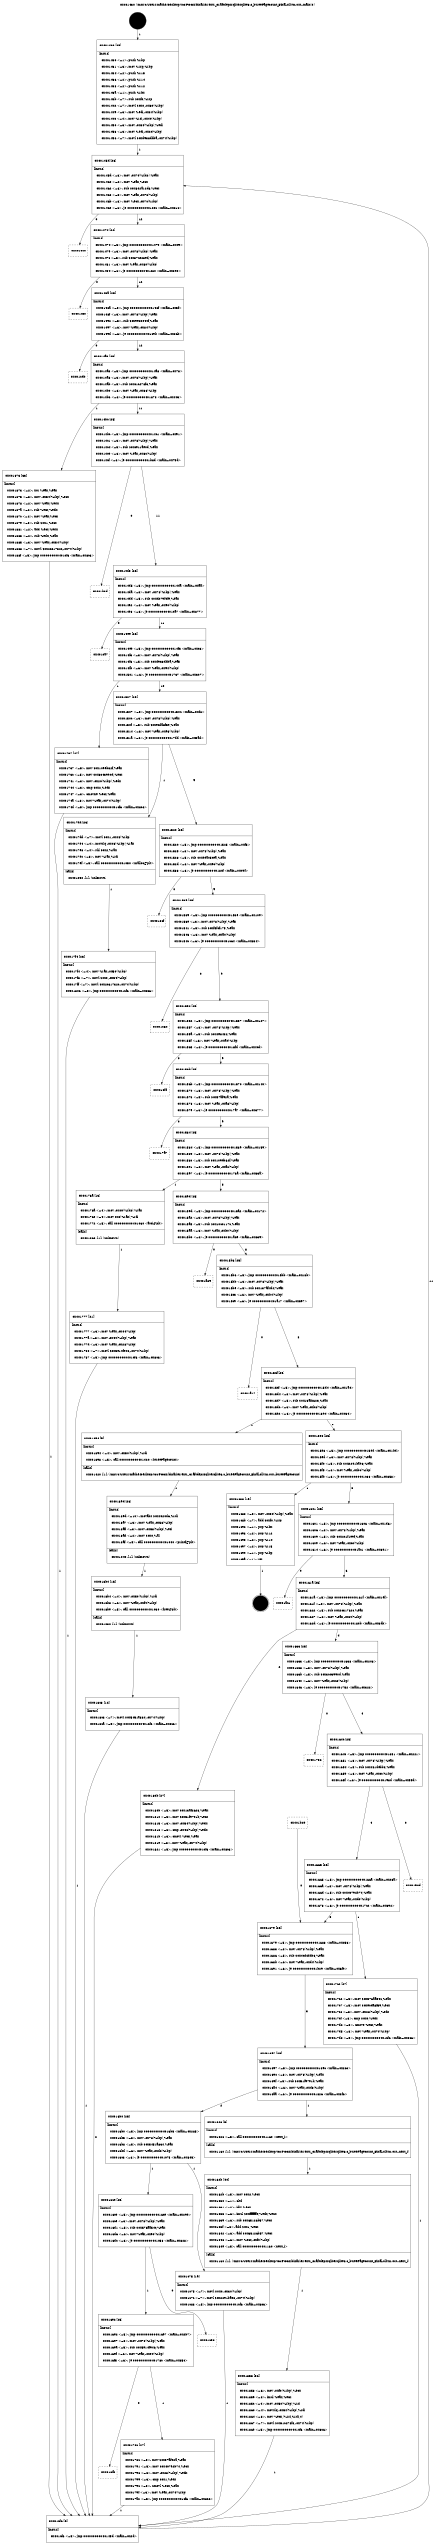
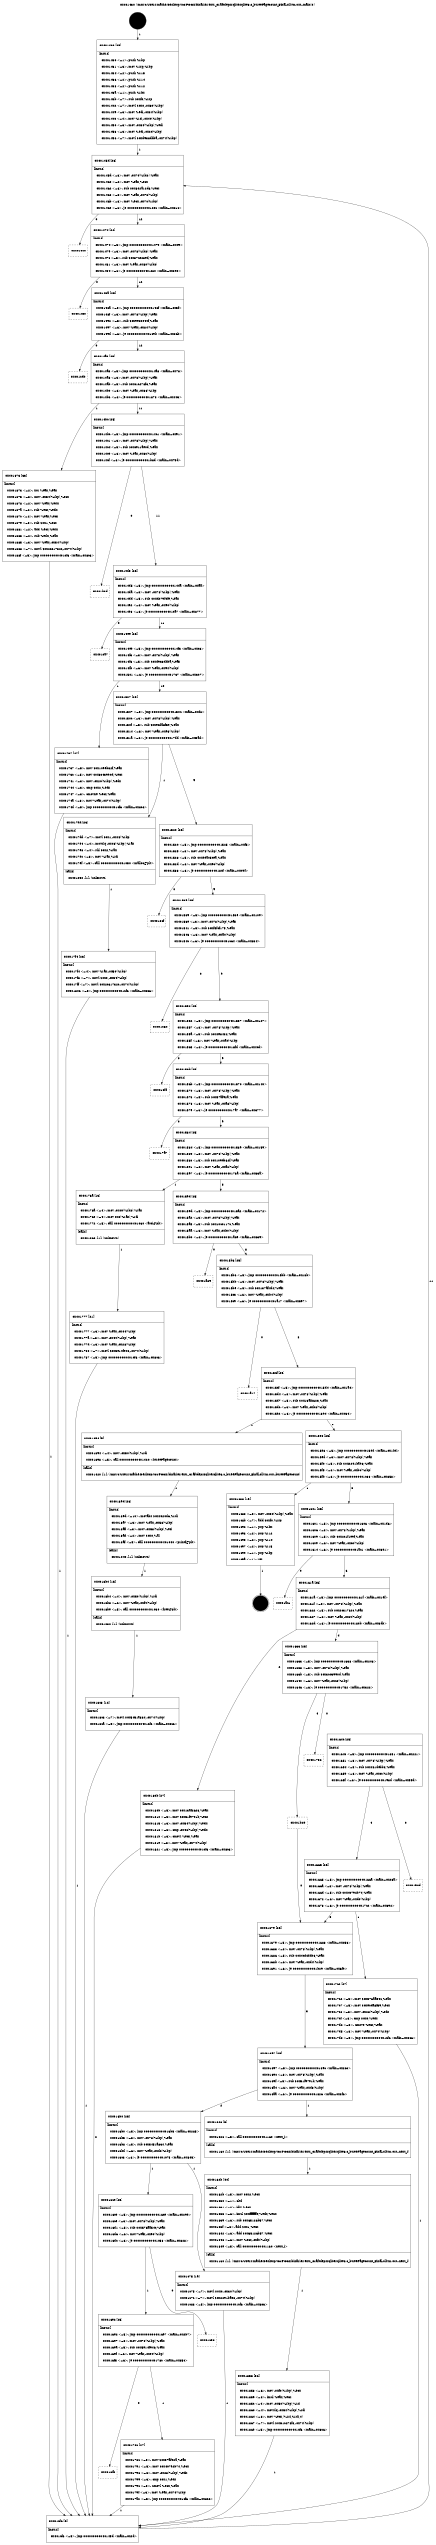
(352, 1713) -> (299, 1753)
